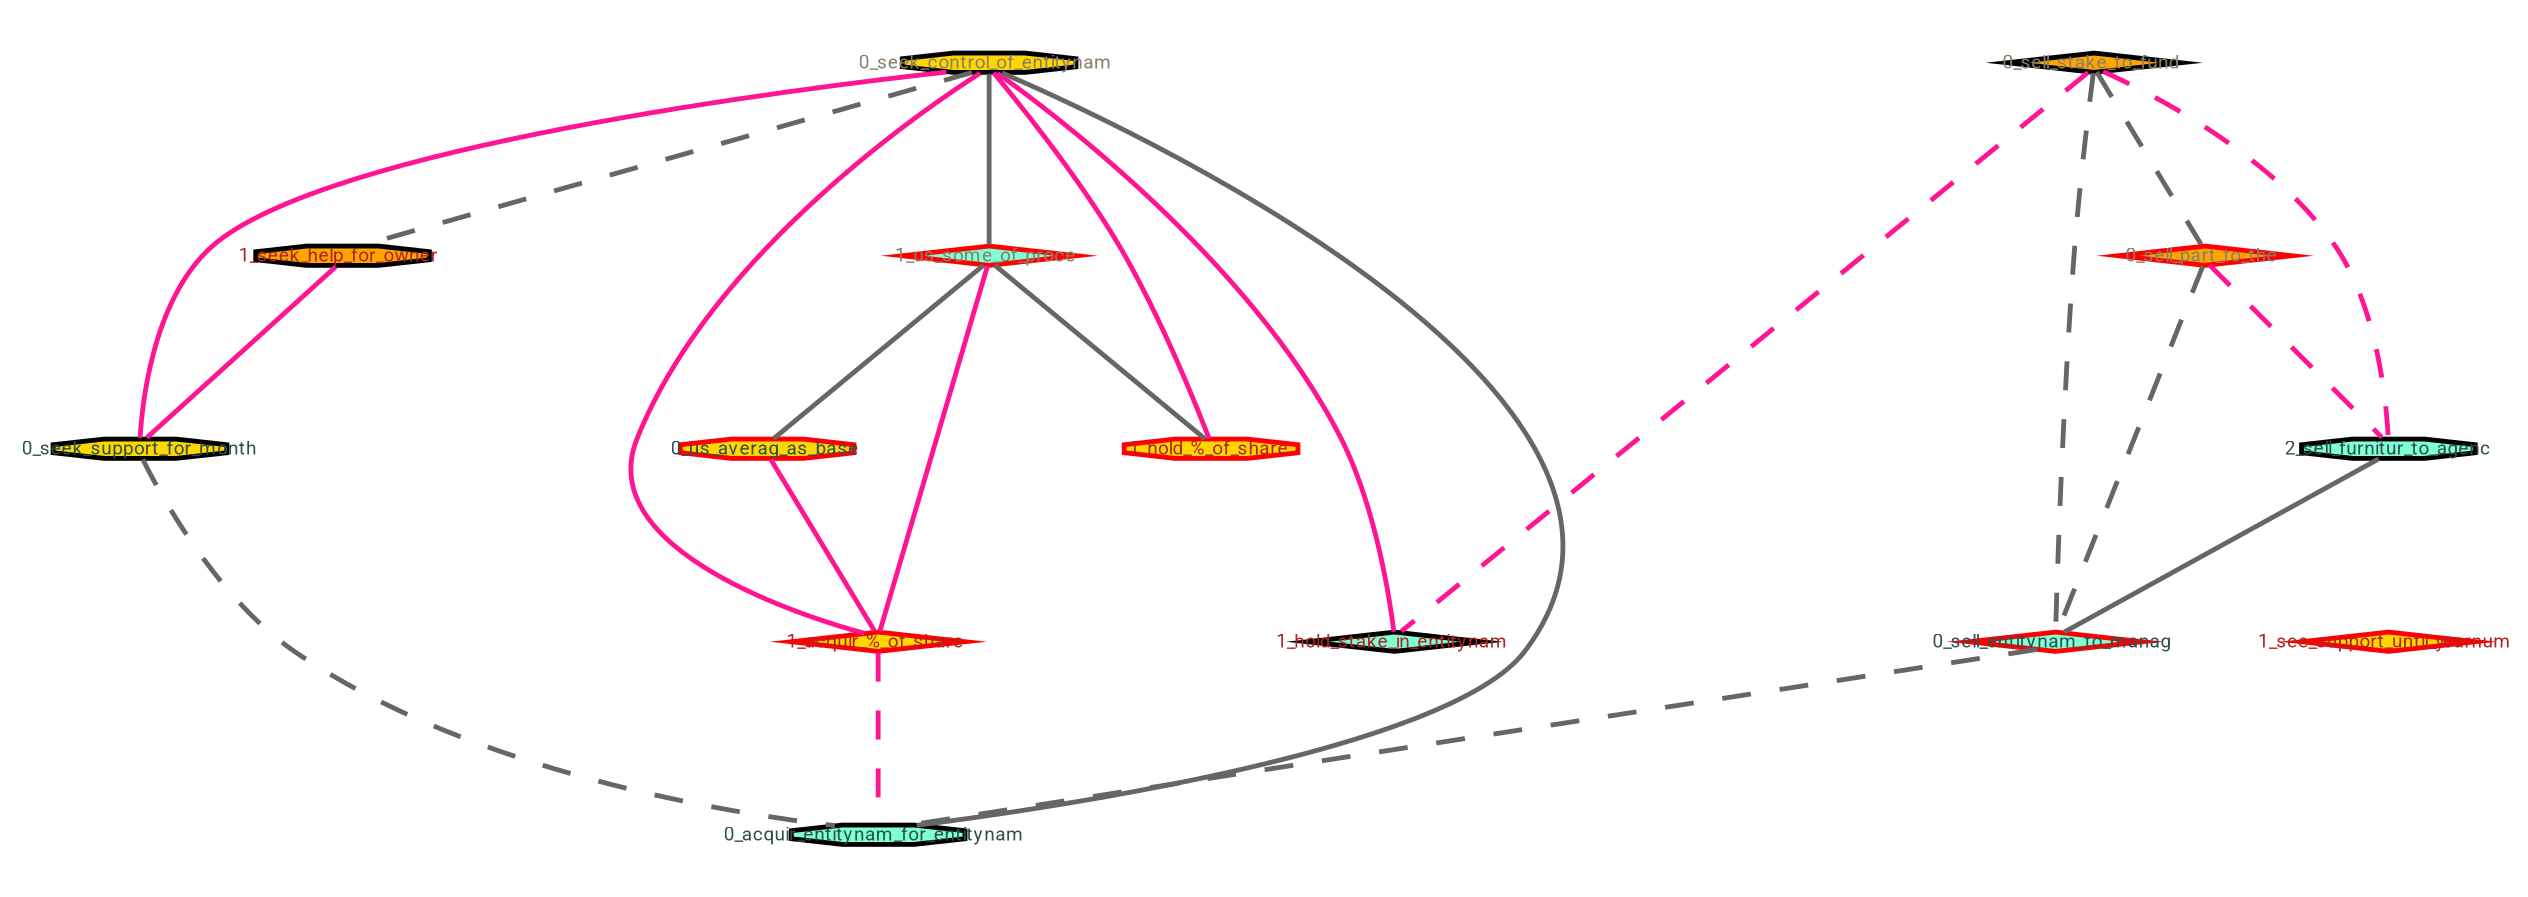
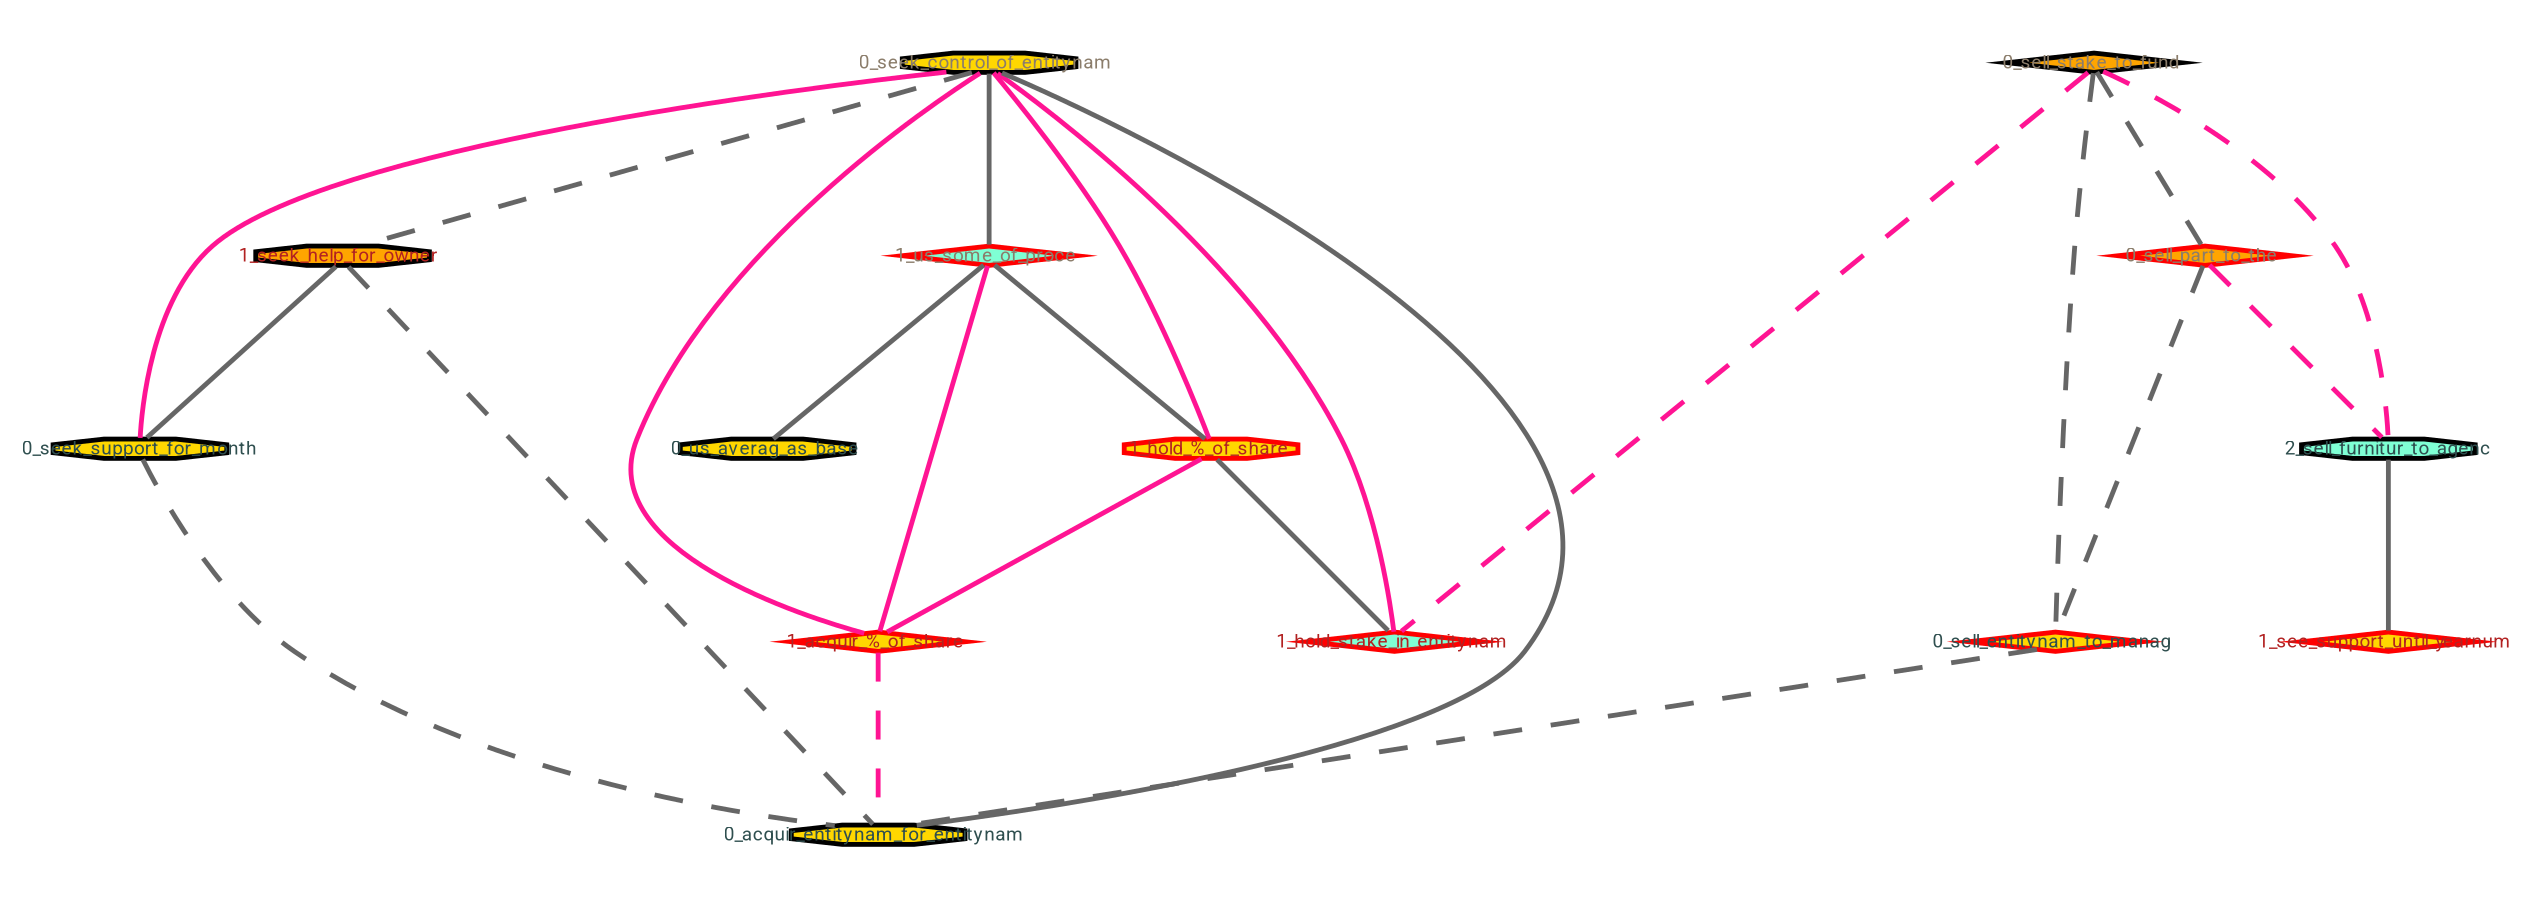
(241, 352) -> (241, 352)
(767, 449) -> (767, 449)
(823, 545) -> (1044, 545)
none -> (1303, 545)
(2222, 545) -> (2388, 545)
none -> (611, 546)
(1394, 642) -> (1394, 642)
(2055, 642) -> (2055, 642)
(878, 835) -> (878, 835)
